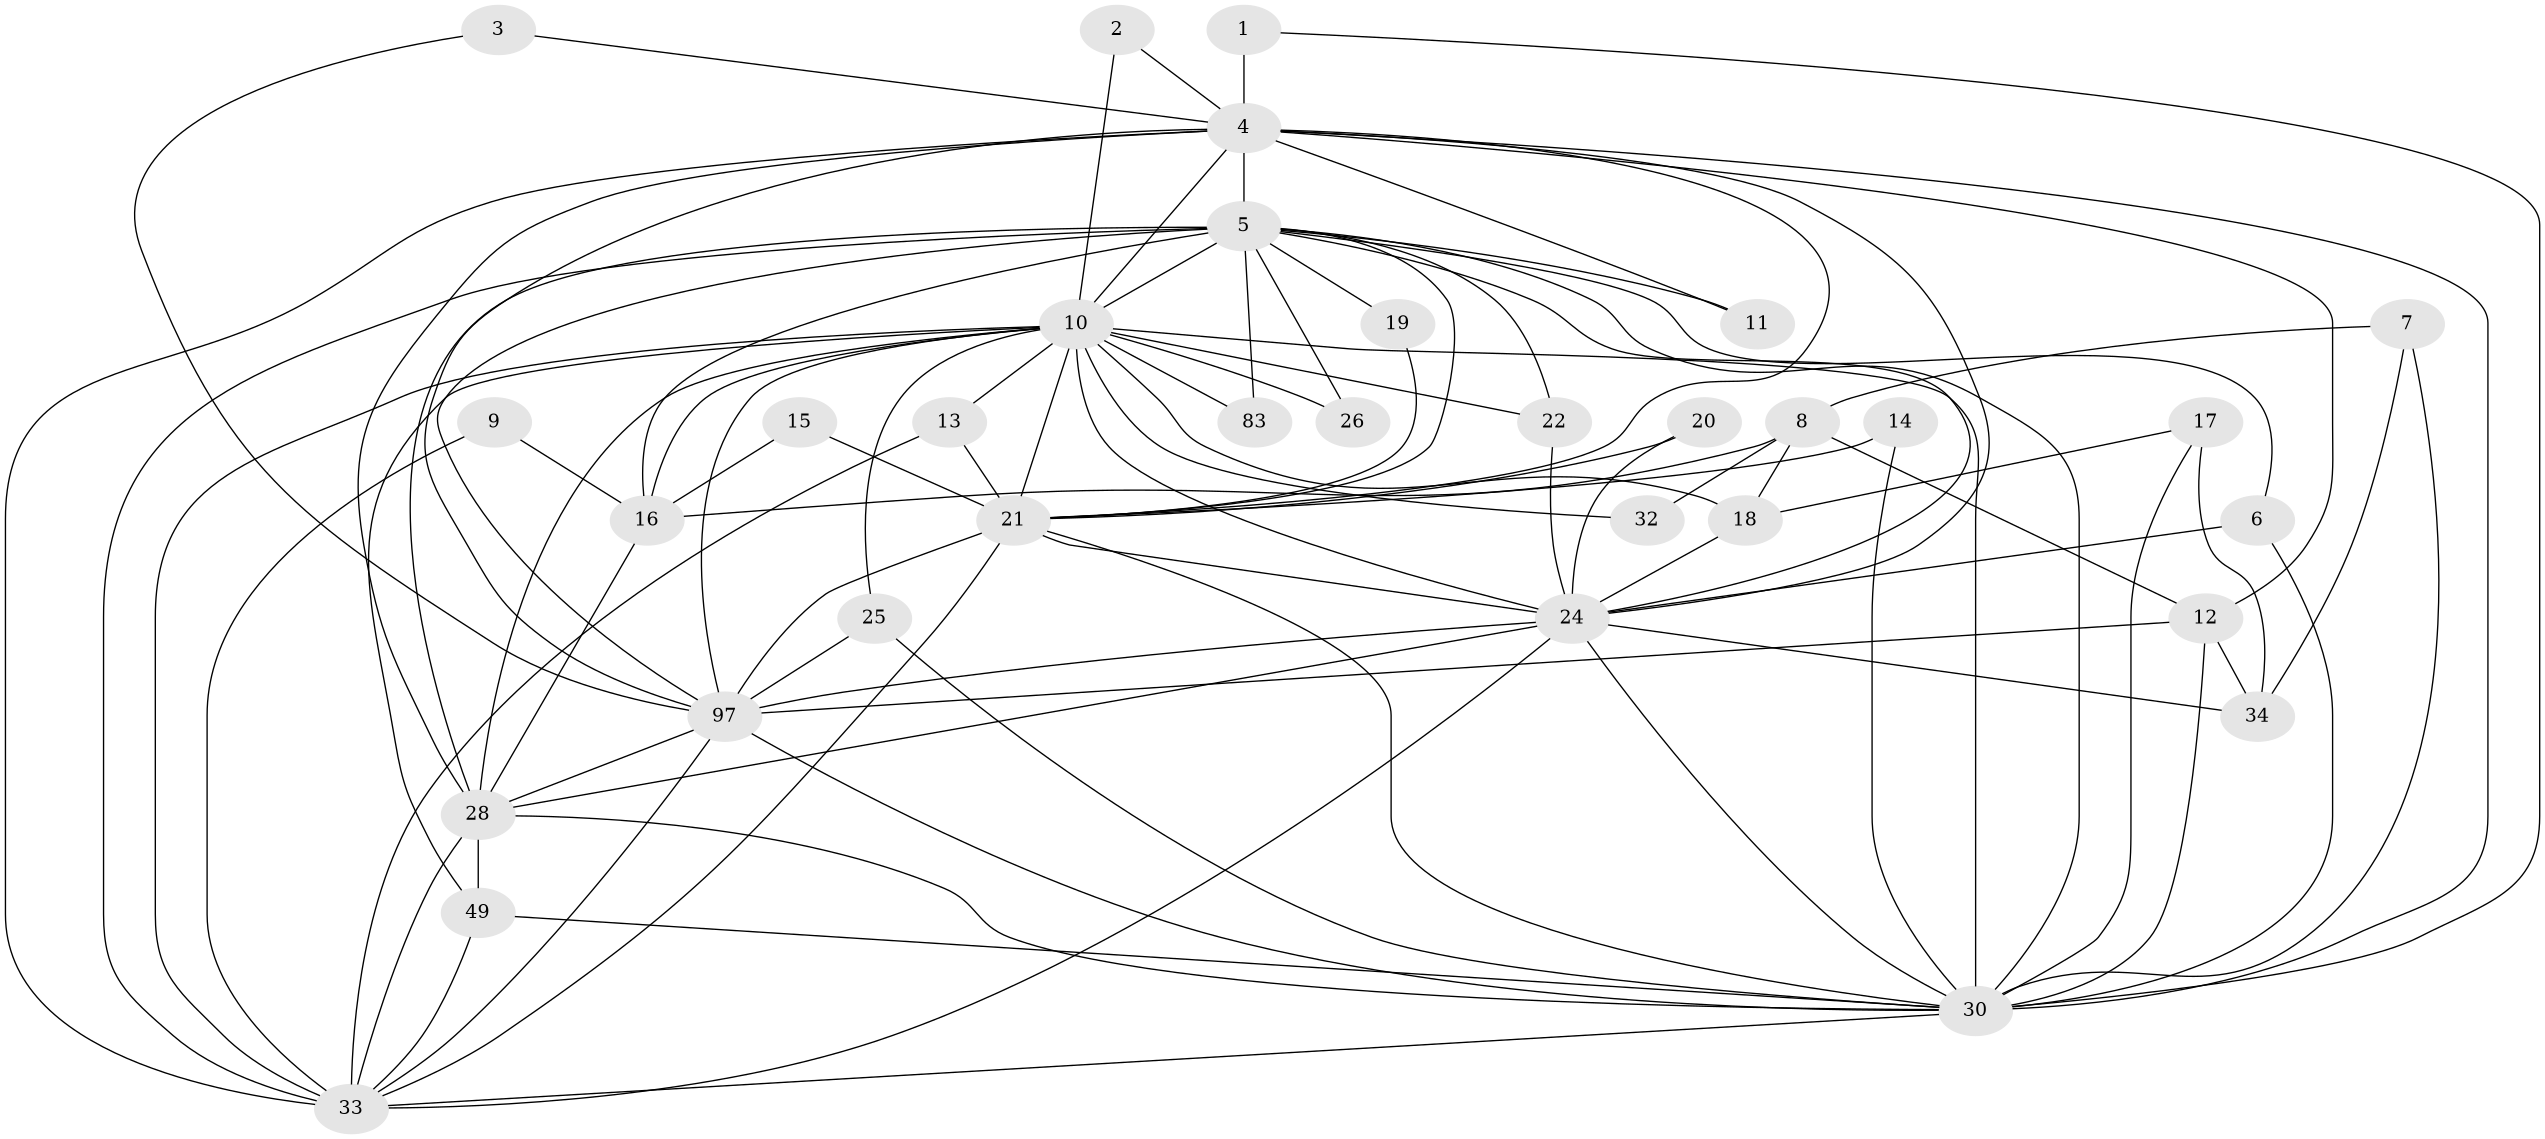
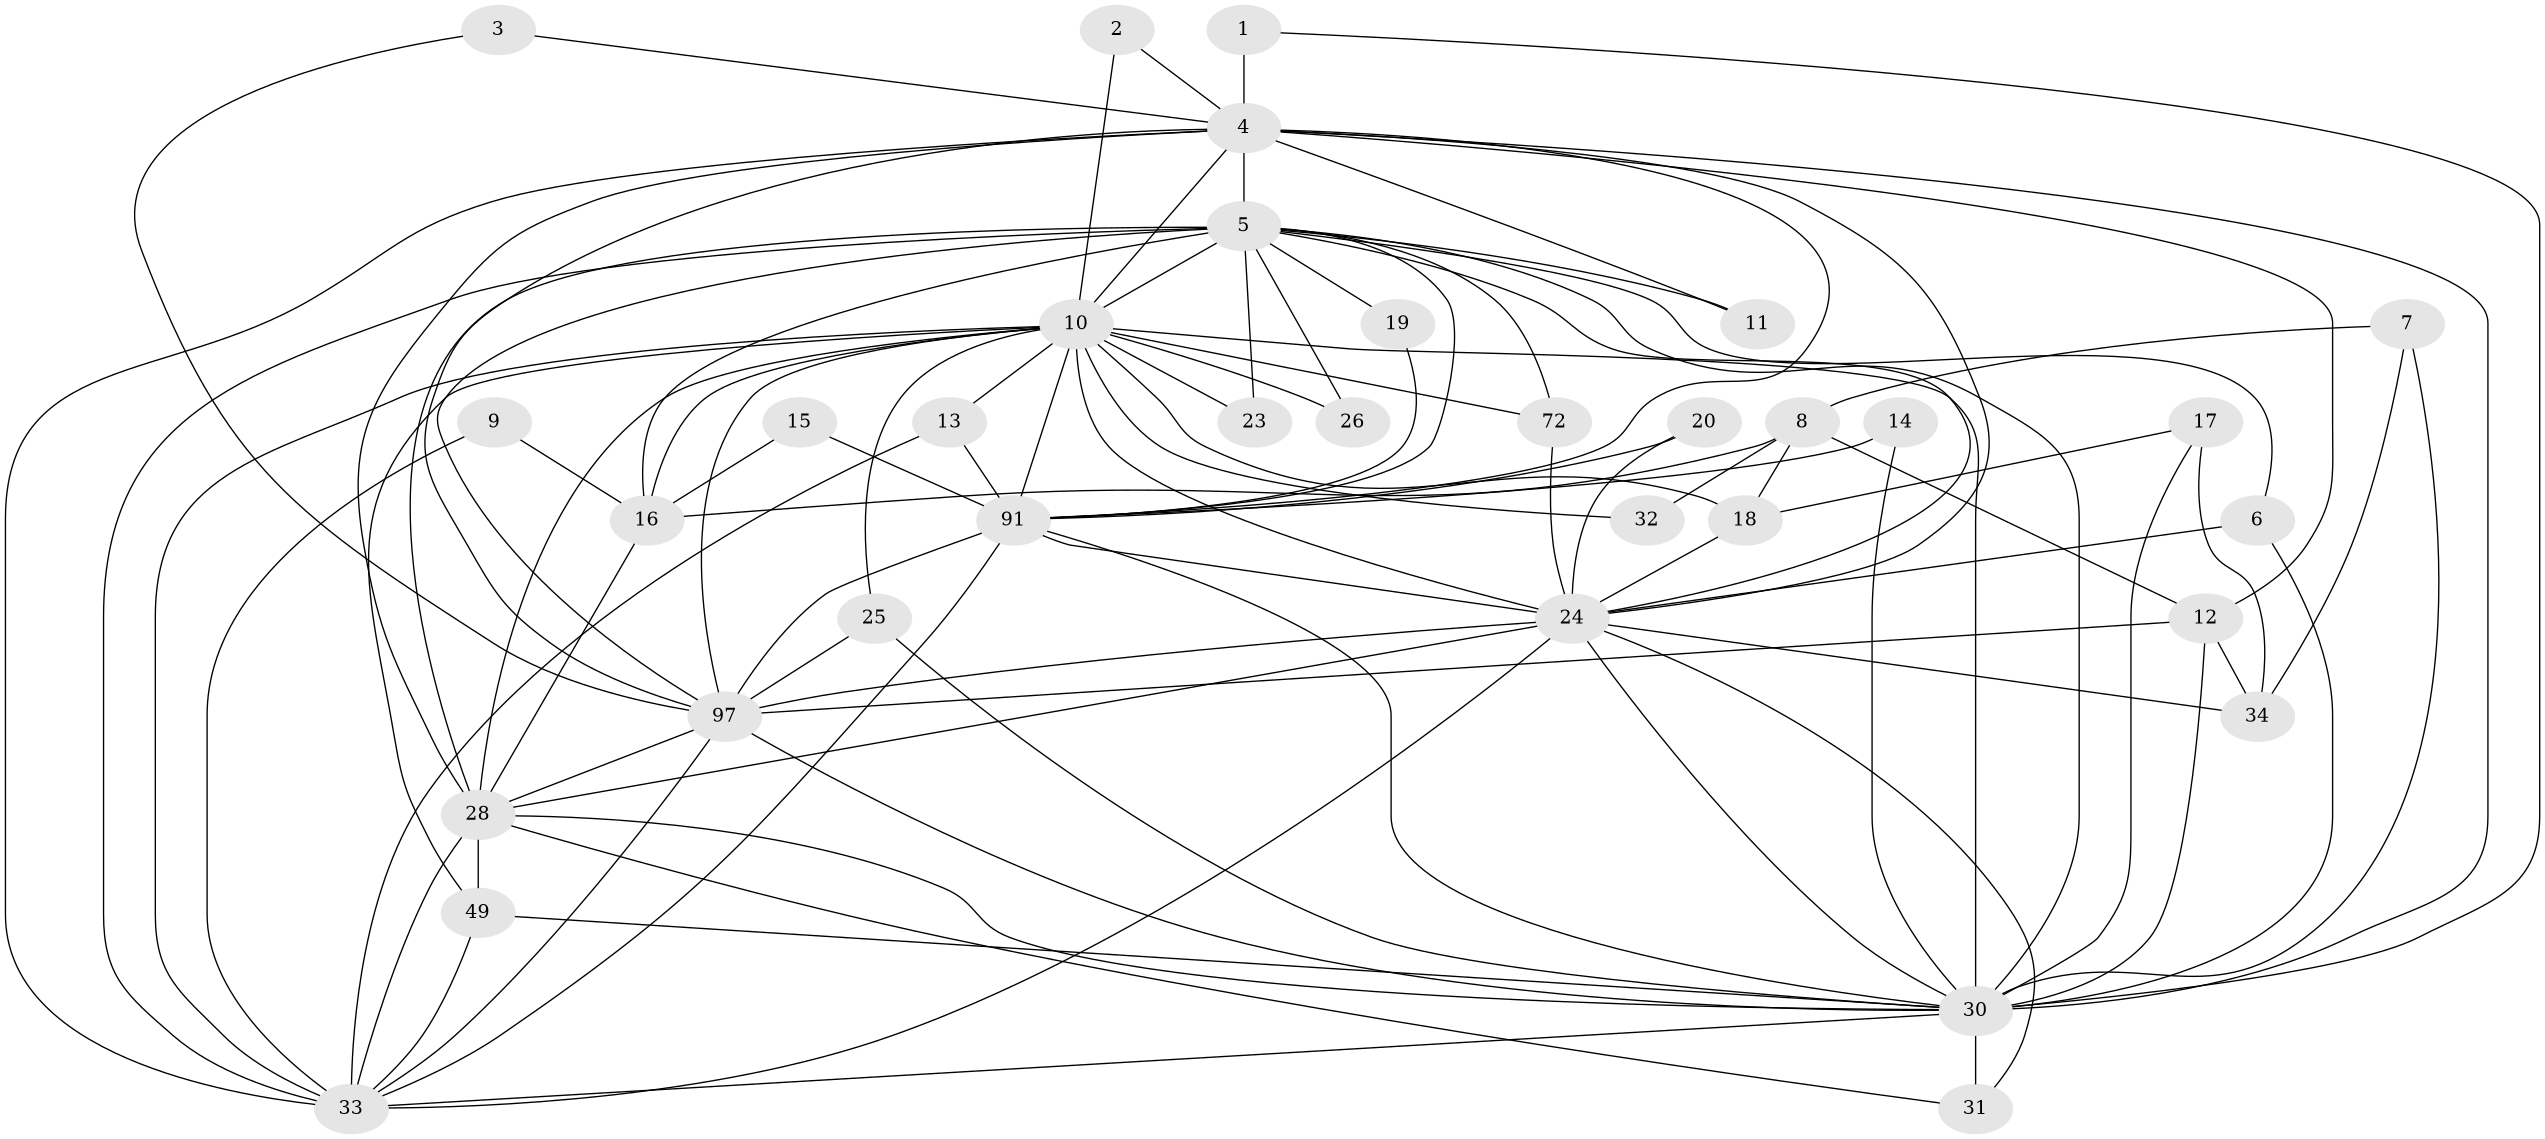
(1255, 422) -> (1255, 422)
(1555, 422) -> (1555, 422)
(1014, 520) -> (1014, 520)
none -> (1976, 1109)
